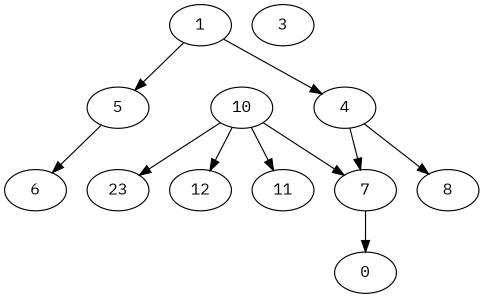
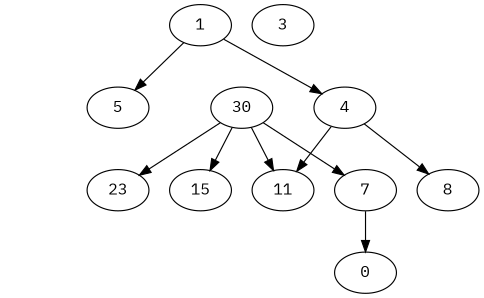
(242, 108) -> (242, 108)
(354, 143) -> (318, 144)
(36, 190) -> none
(201, 190) -> (201, 190)
